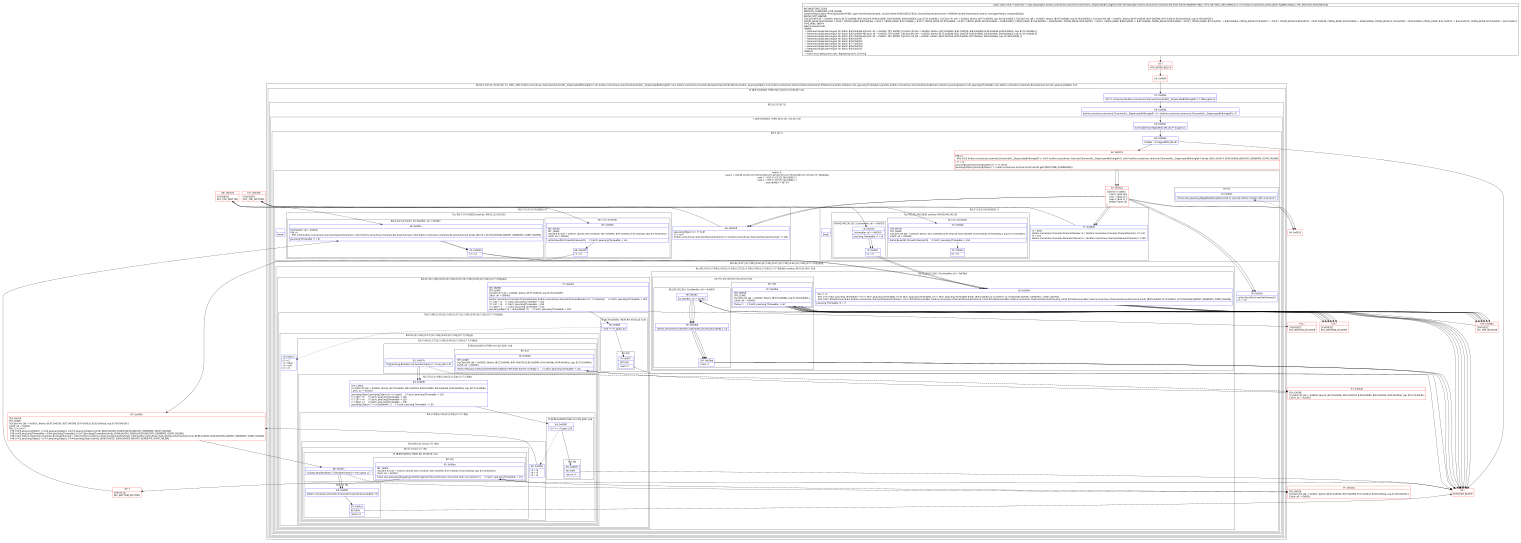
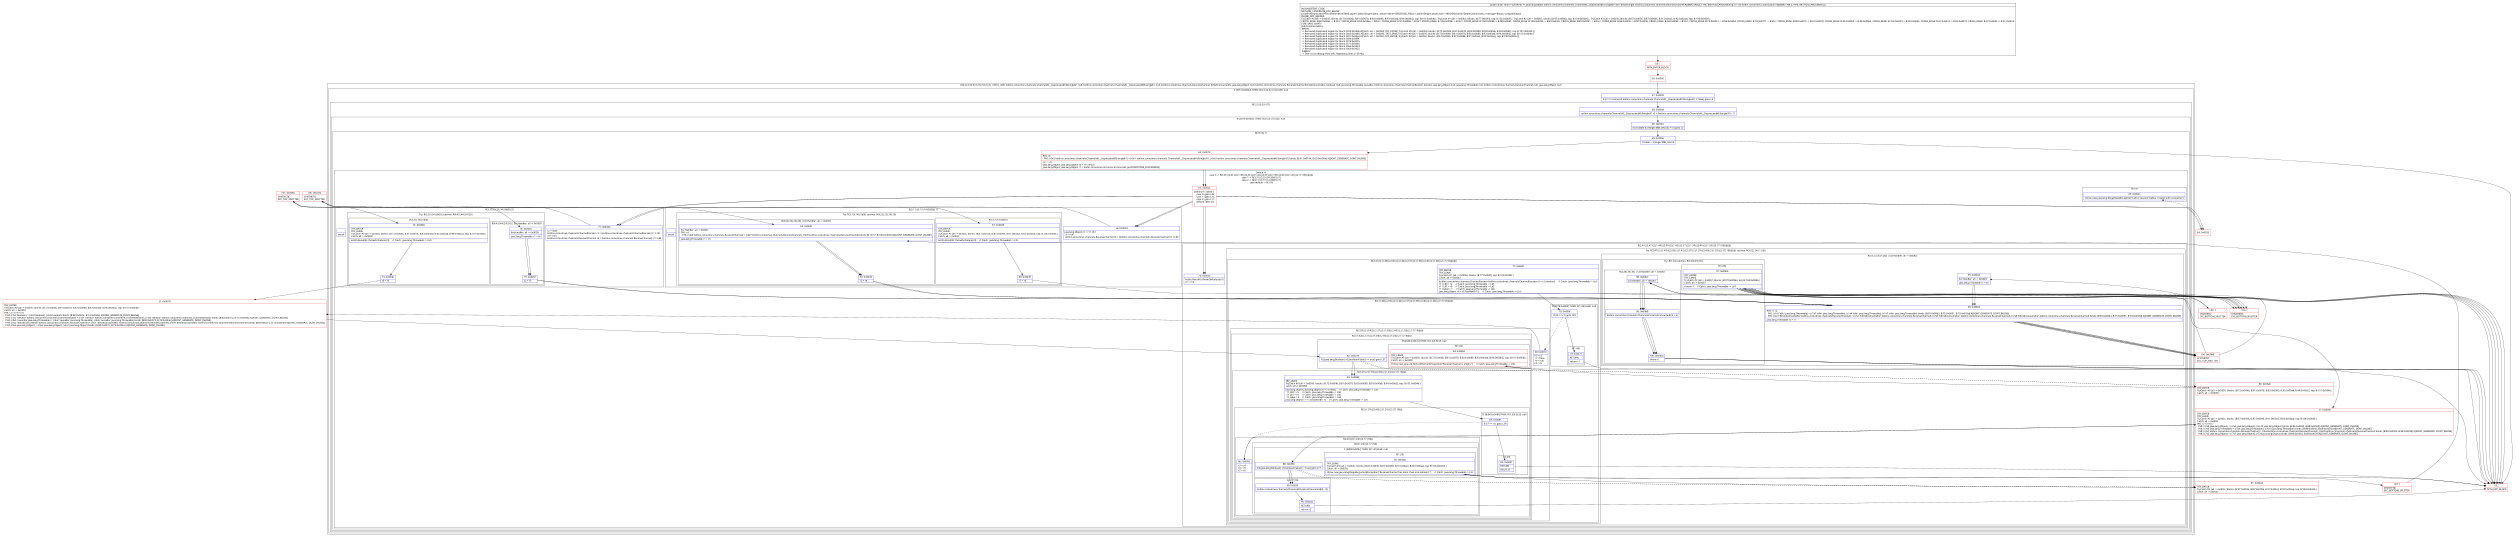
none -> (1974, 279)
none -> (165, 314)
(525, 363) -> (1459, 358)
